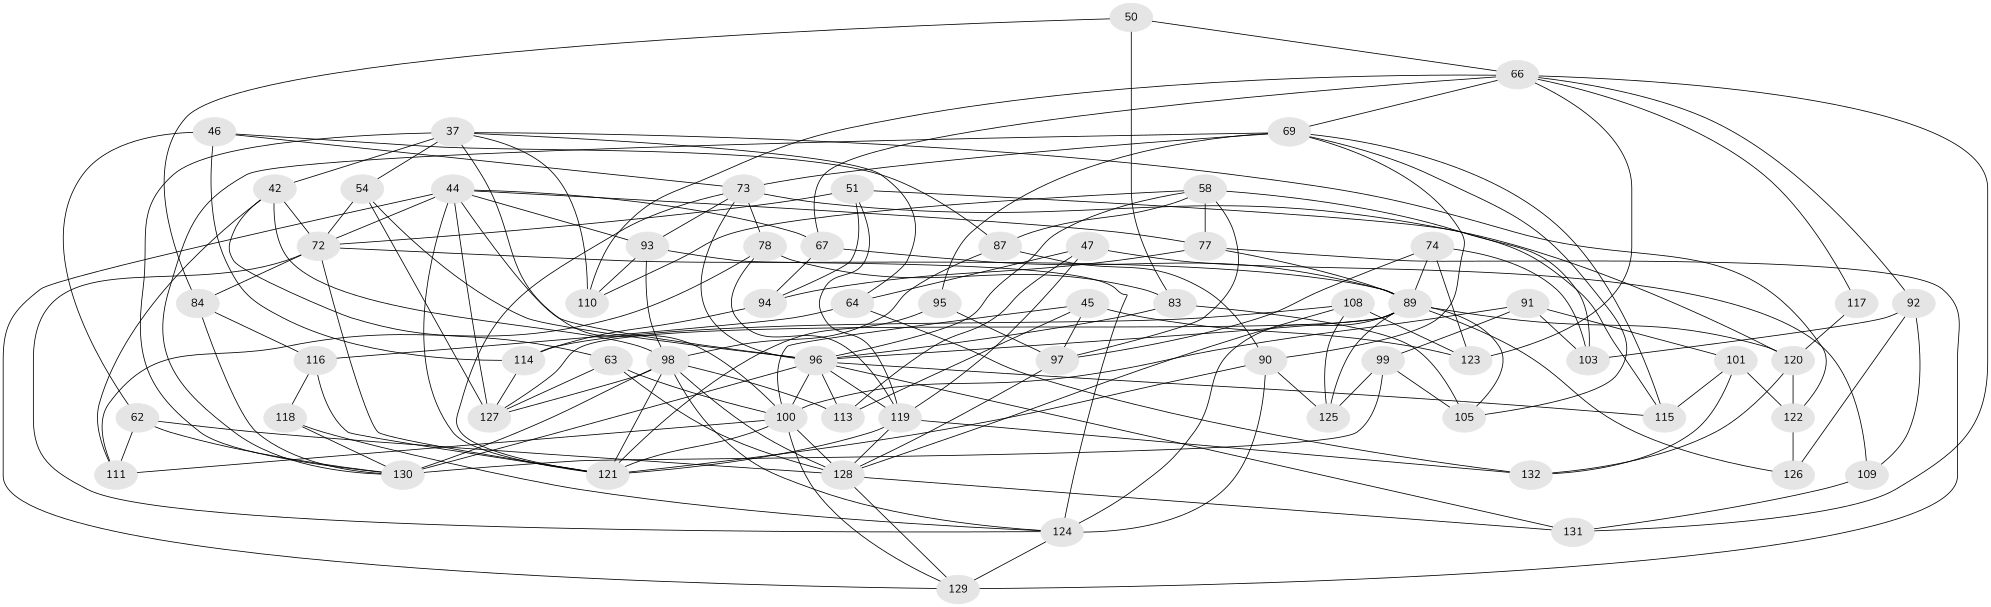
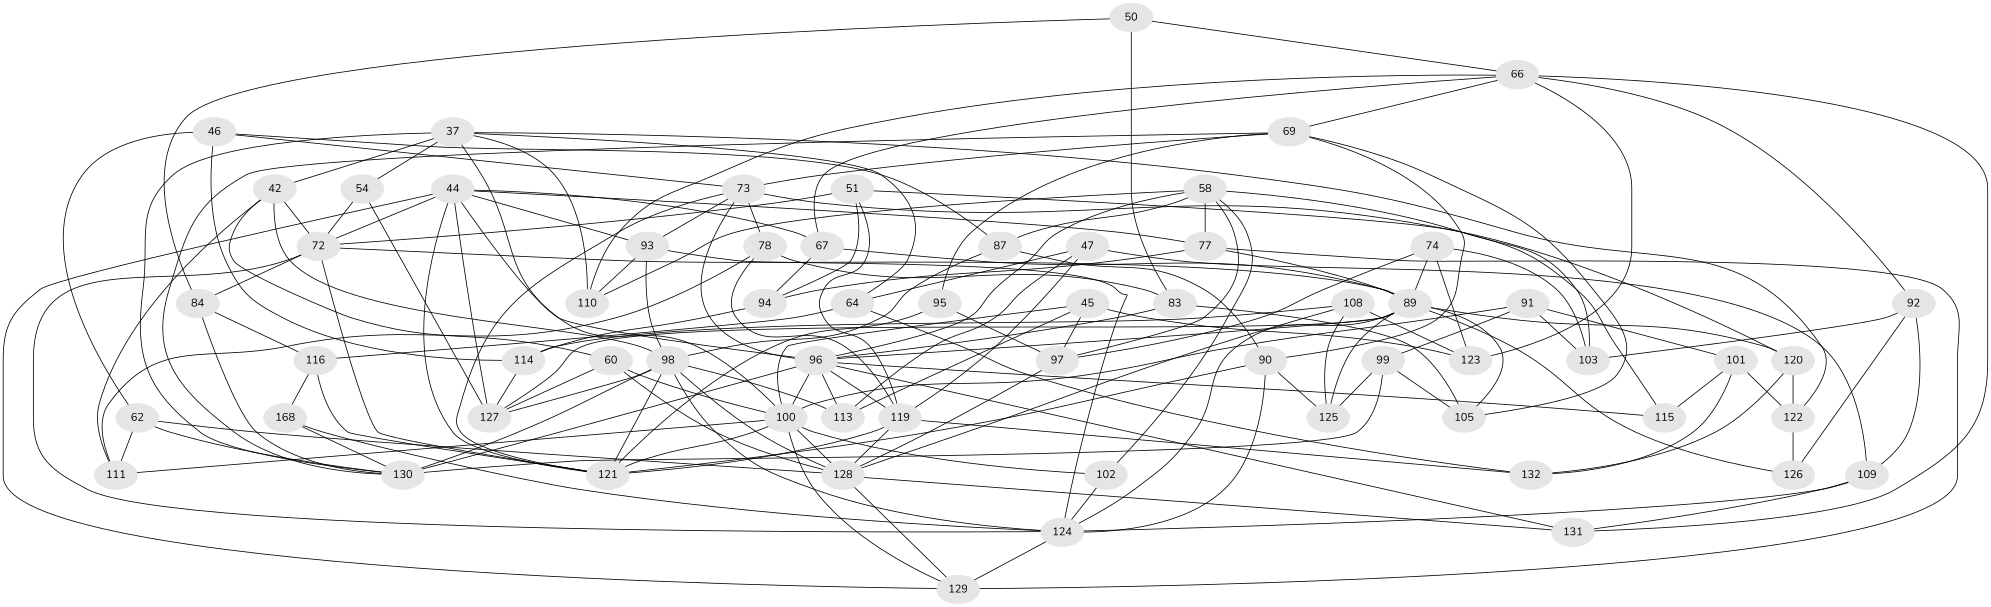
(1534, 207) -> none
(1857, 303) -> none
(553, 324) -> none
(611, 361) -> (611, 361)
(285, 418) -> (285, 418)
none -> (1106, 475)
none -> (1467, 517)
